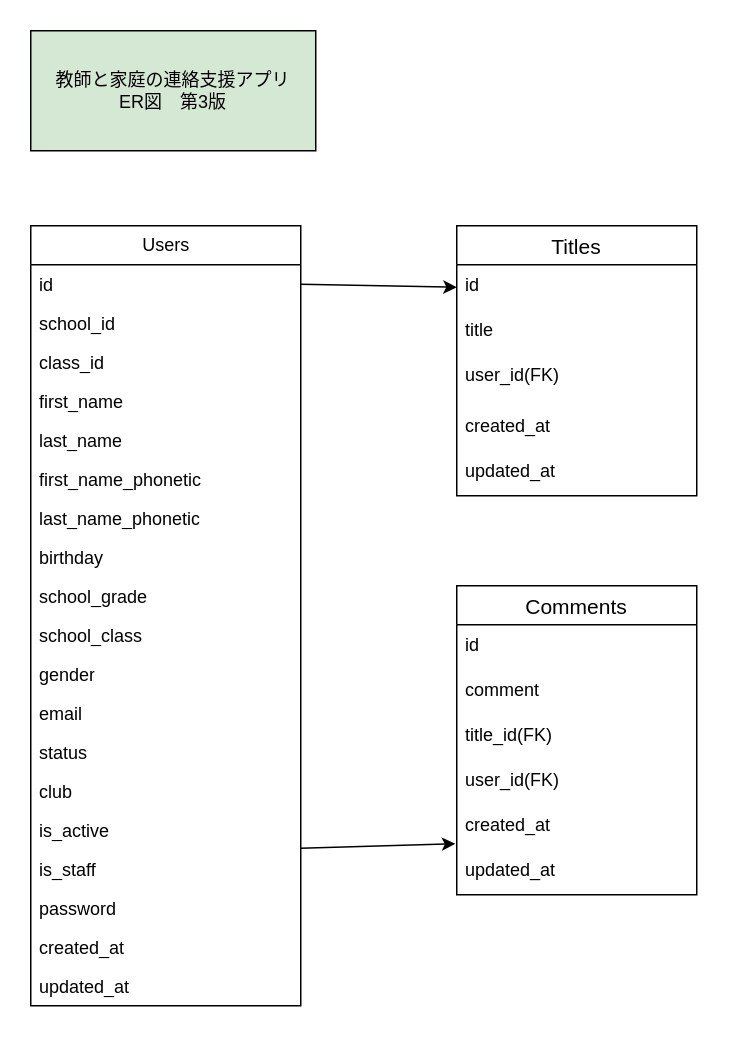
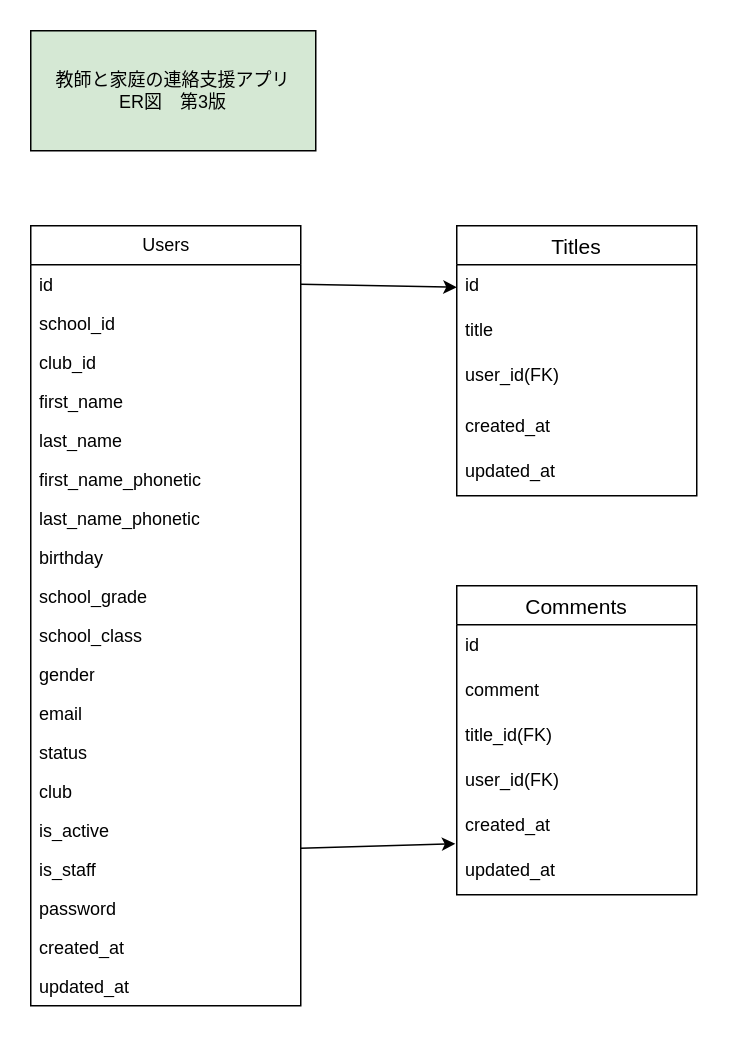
(75, 364) -> (70, 364)
